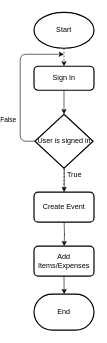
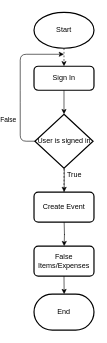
(64, 261) -> (64, 261)
